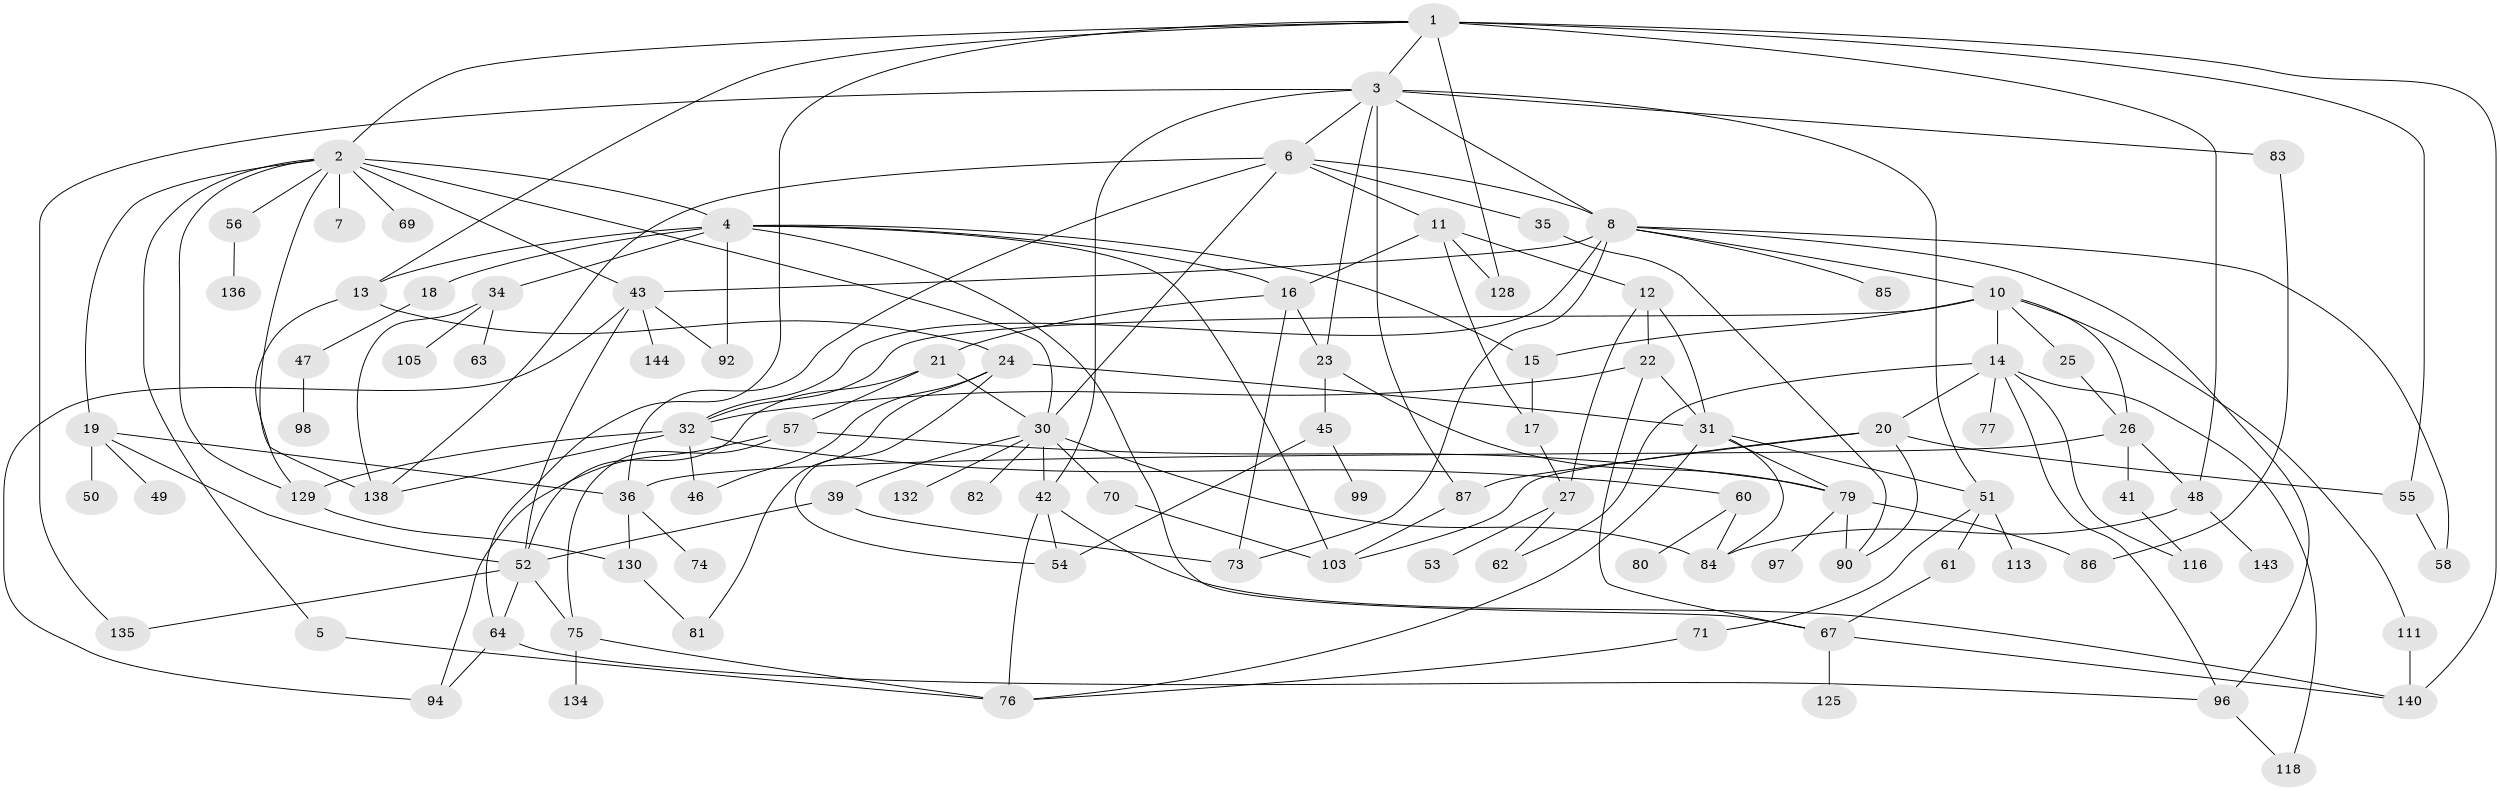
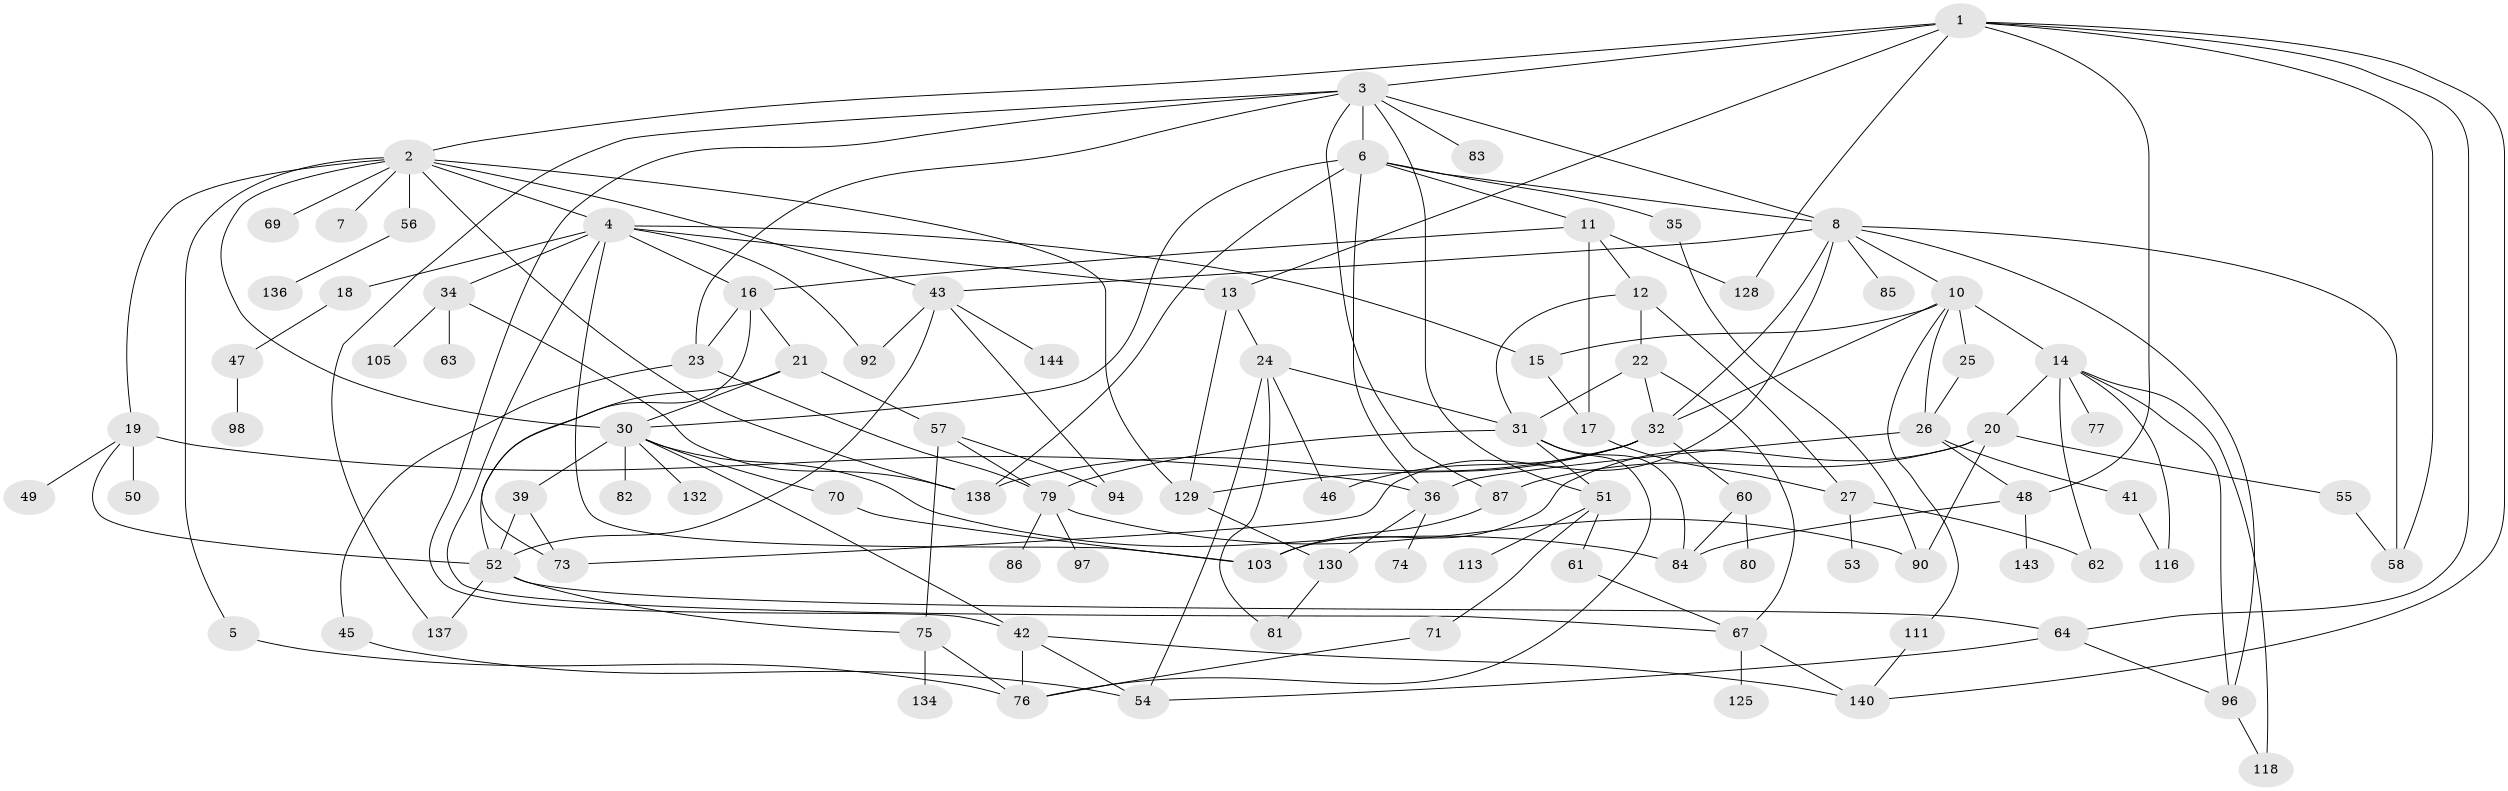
(2114, 66) -> (2411, 120)
(2285, 416) -> none
(1360, 498) -> none
(123, 634) -> (440, 634)
(467, 668) -> (1604, 679)
